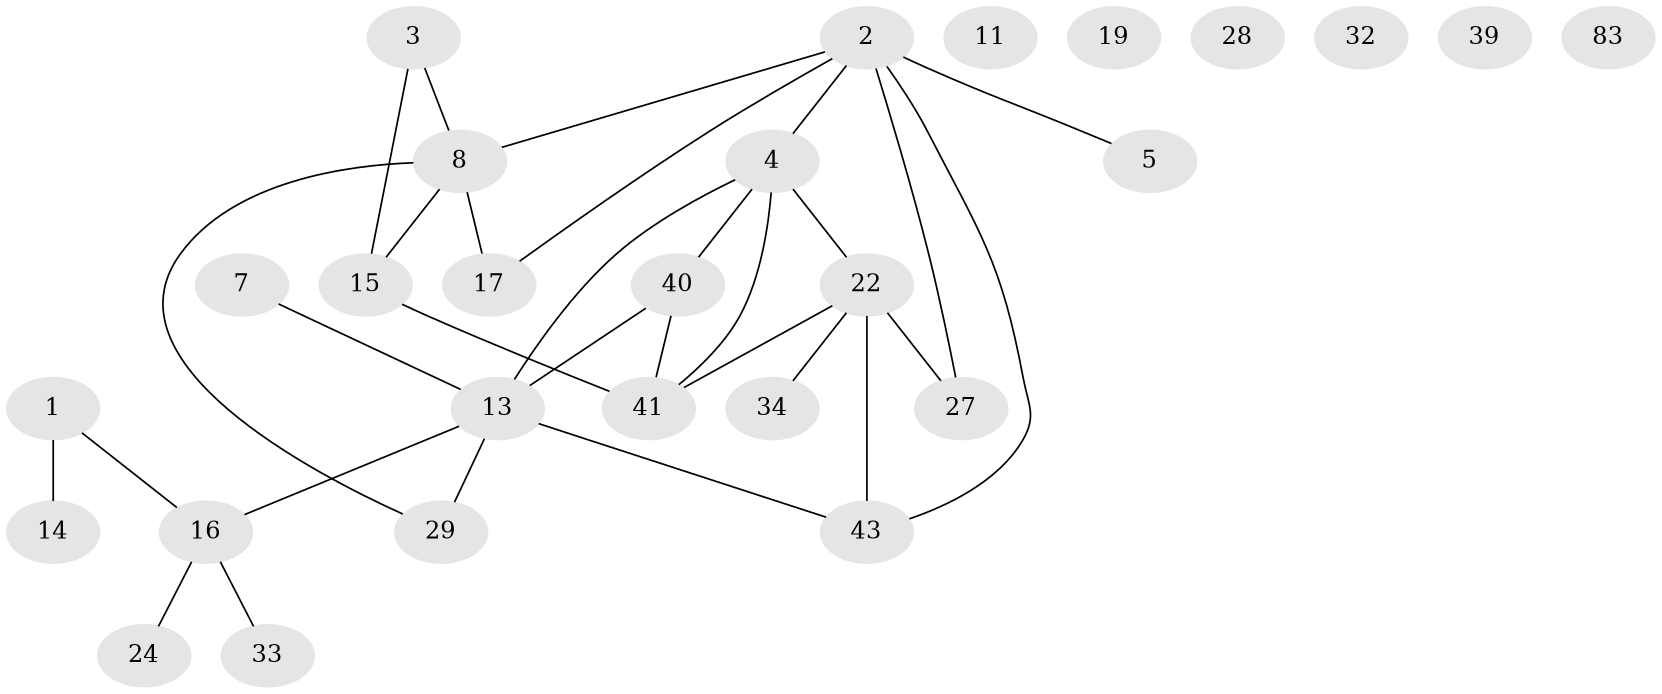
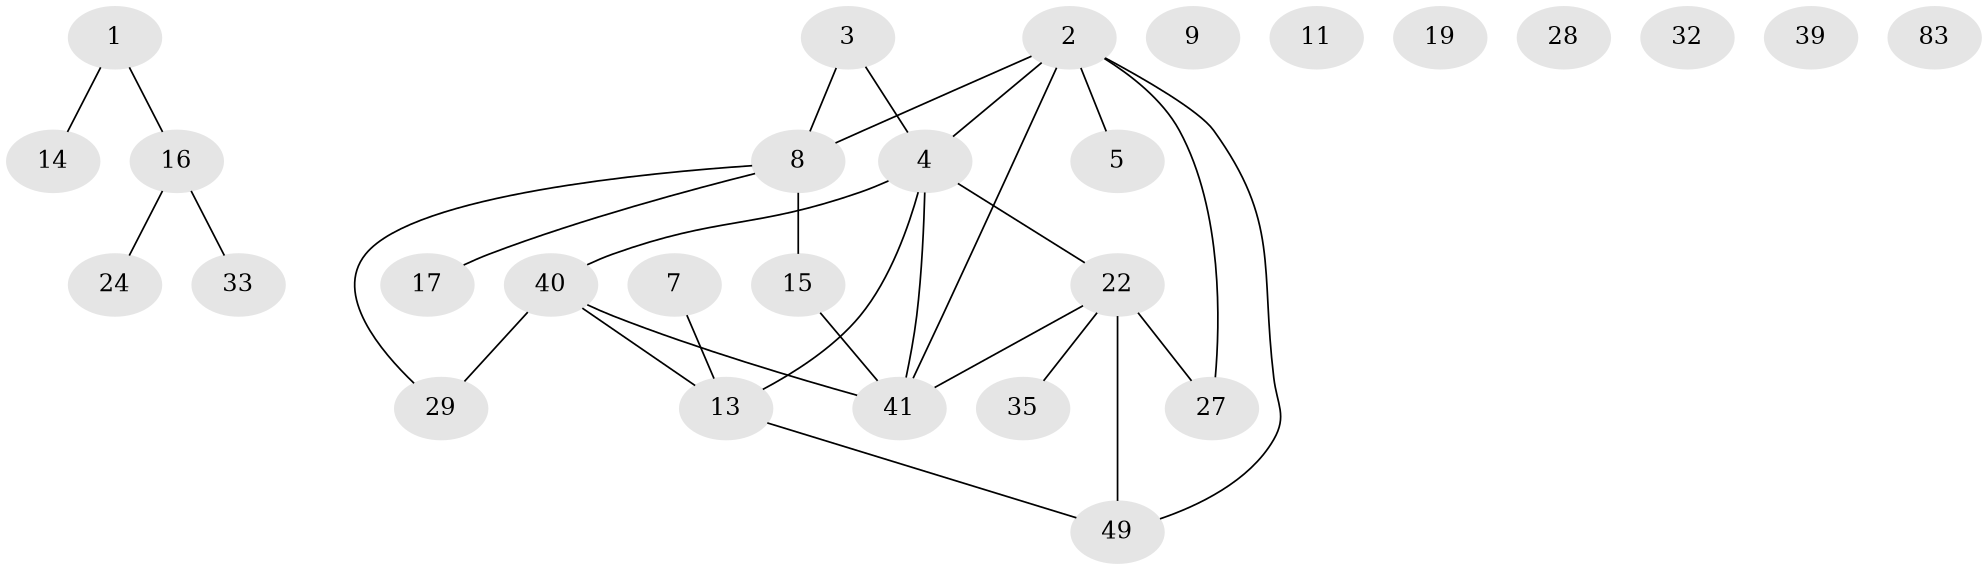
none -> (1193, 38)
(392, 152) -> (887, 100)
(673, 155) -> (985, 223)
(772, 409) -> (1023, 409)
(352, 470) -> none
(469, 470) -> (496, 347)
(867, 532) -> (1118, 532)
